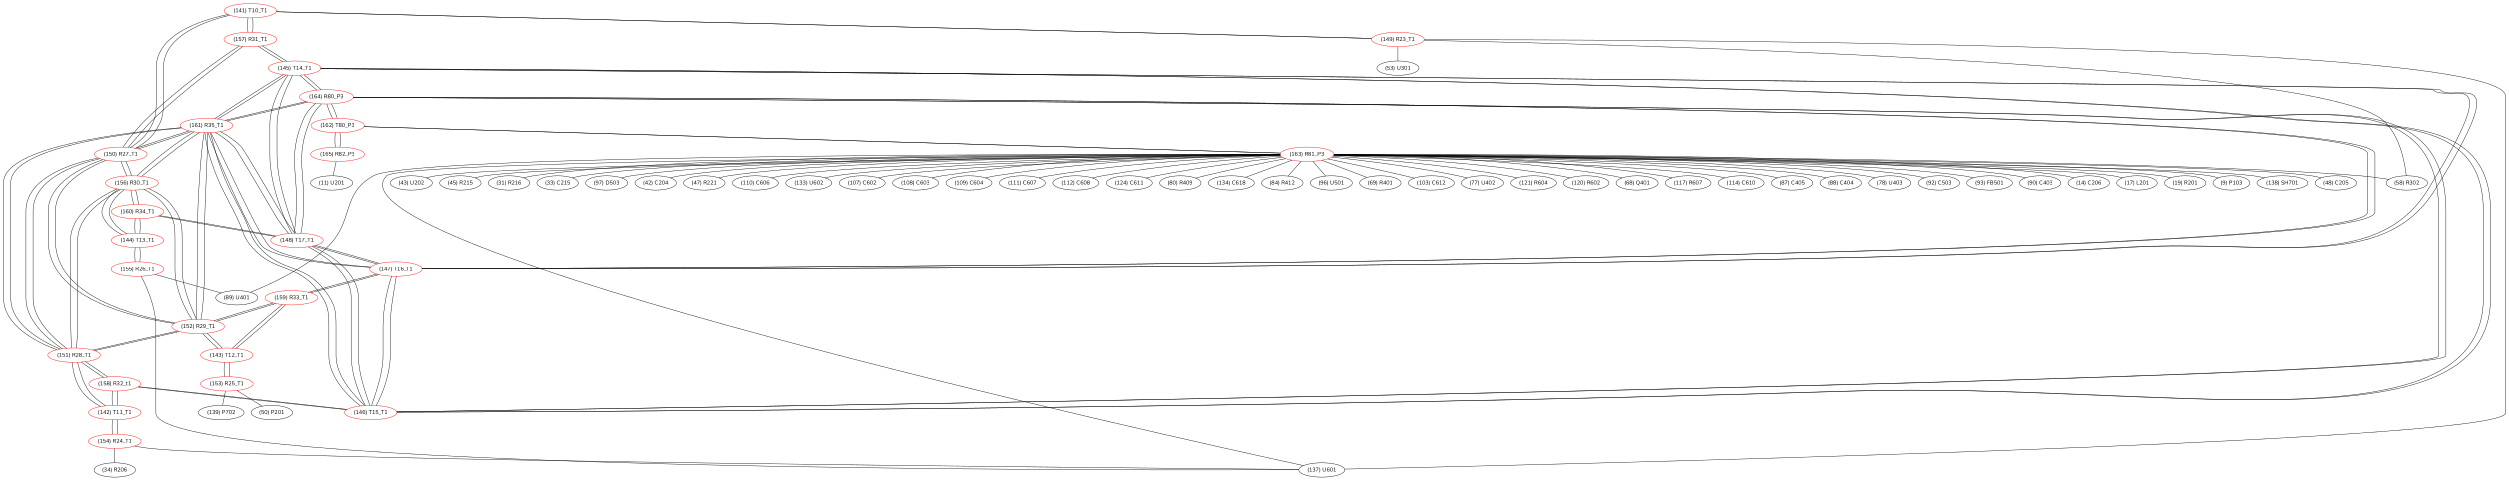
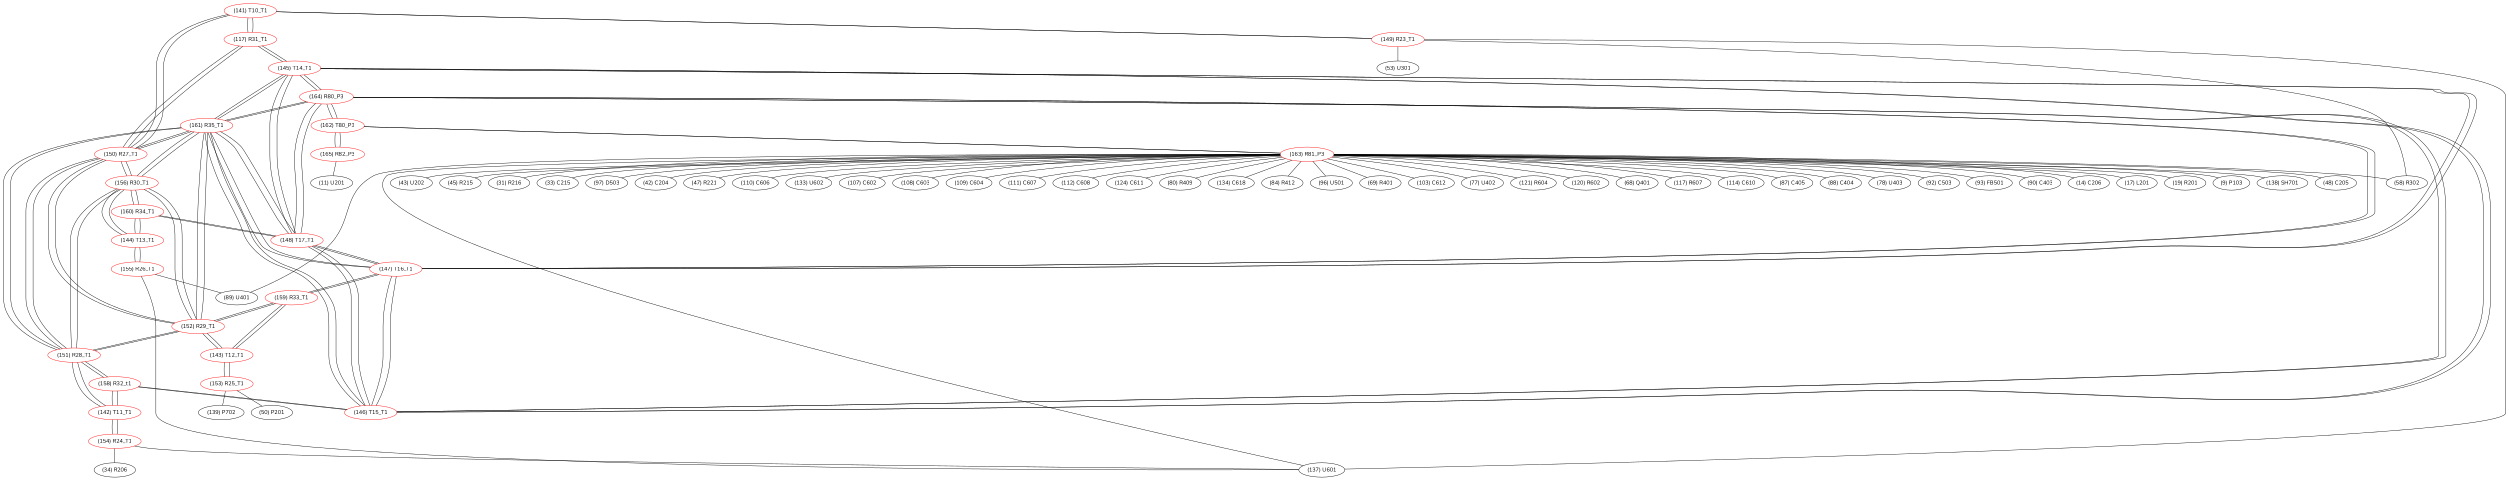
(250, 39) -> (250, 39)
